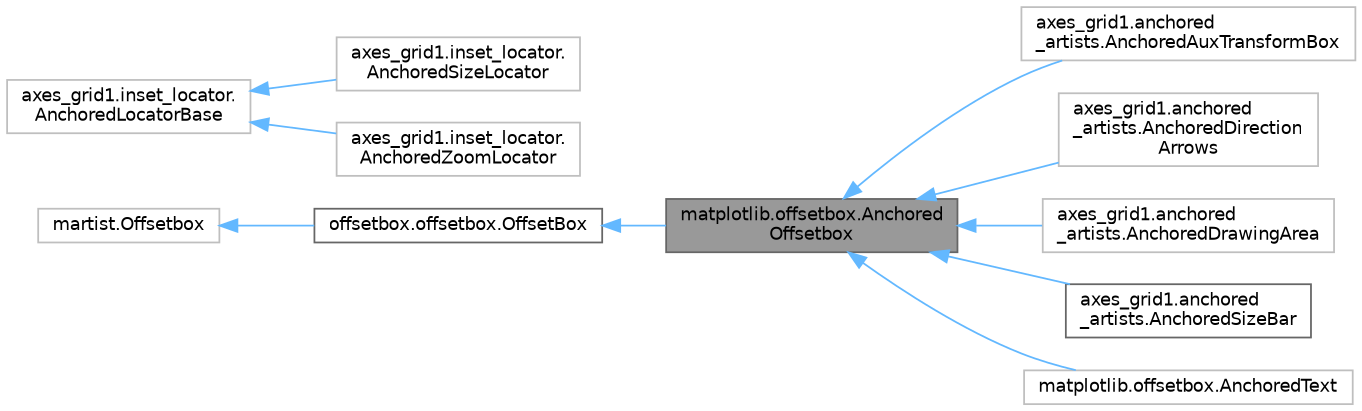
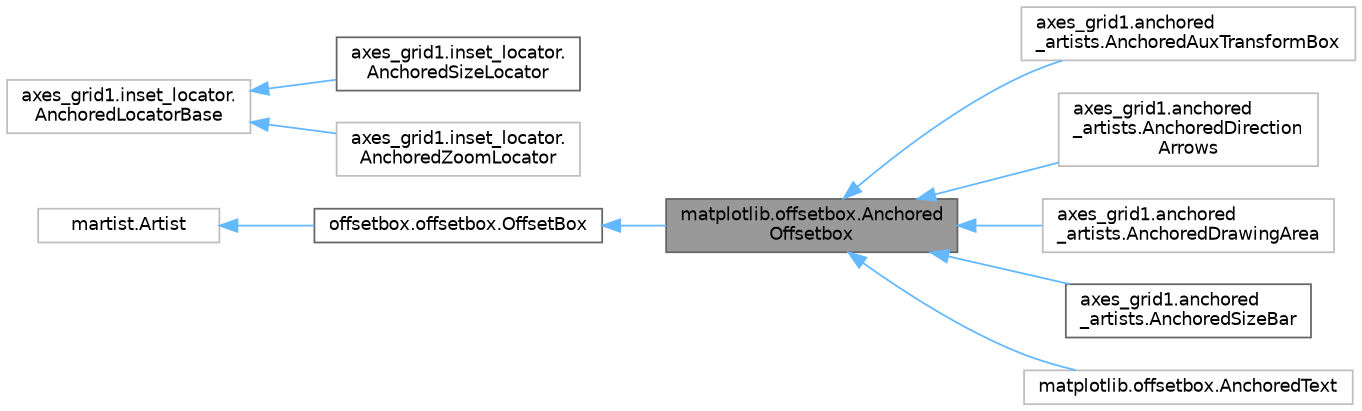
(458, 64) -> (458, 64)
(129, 226) -> (129, 226)
